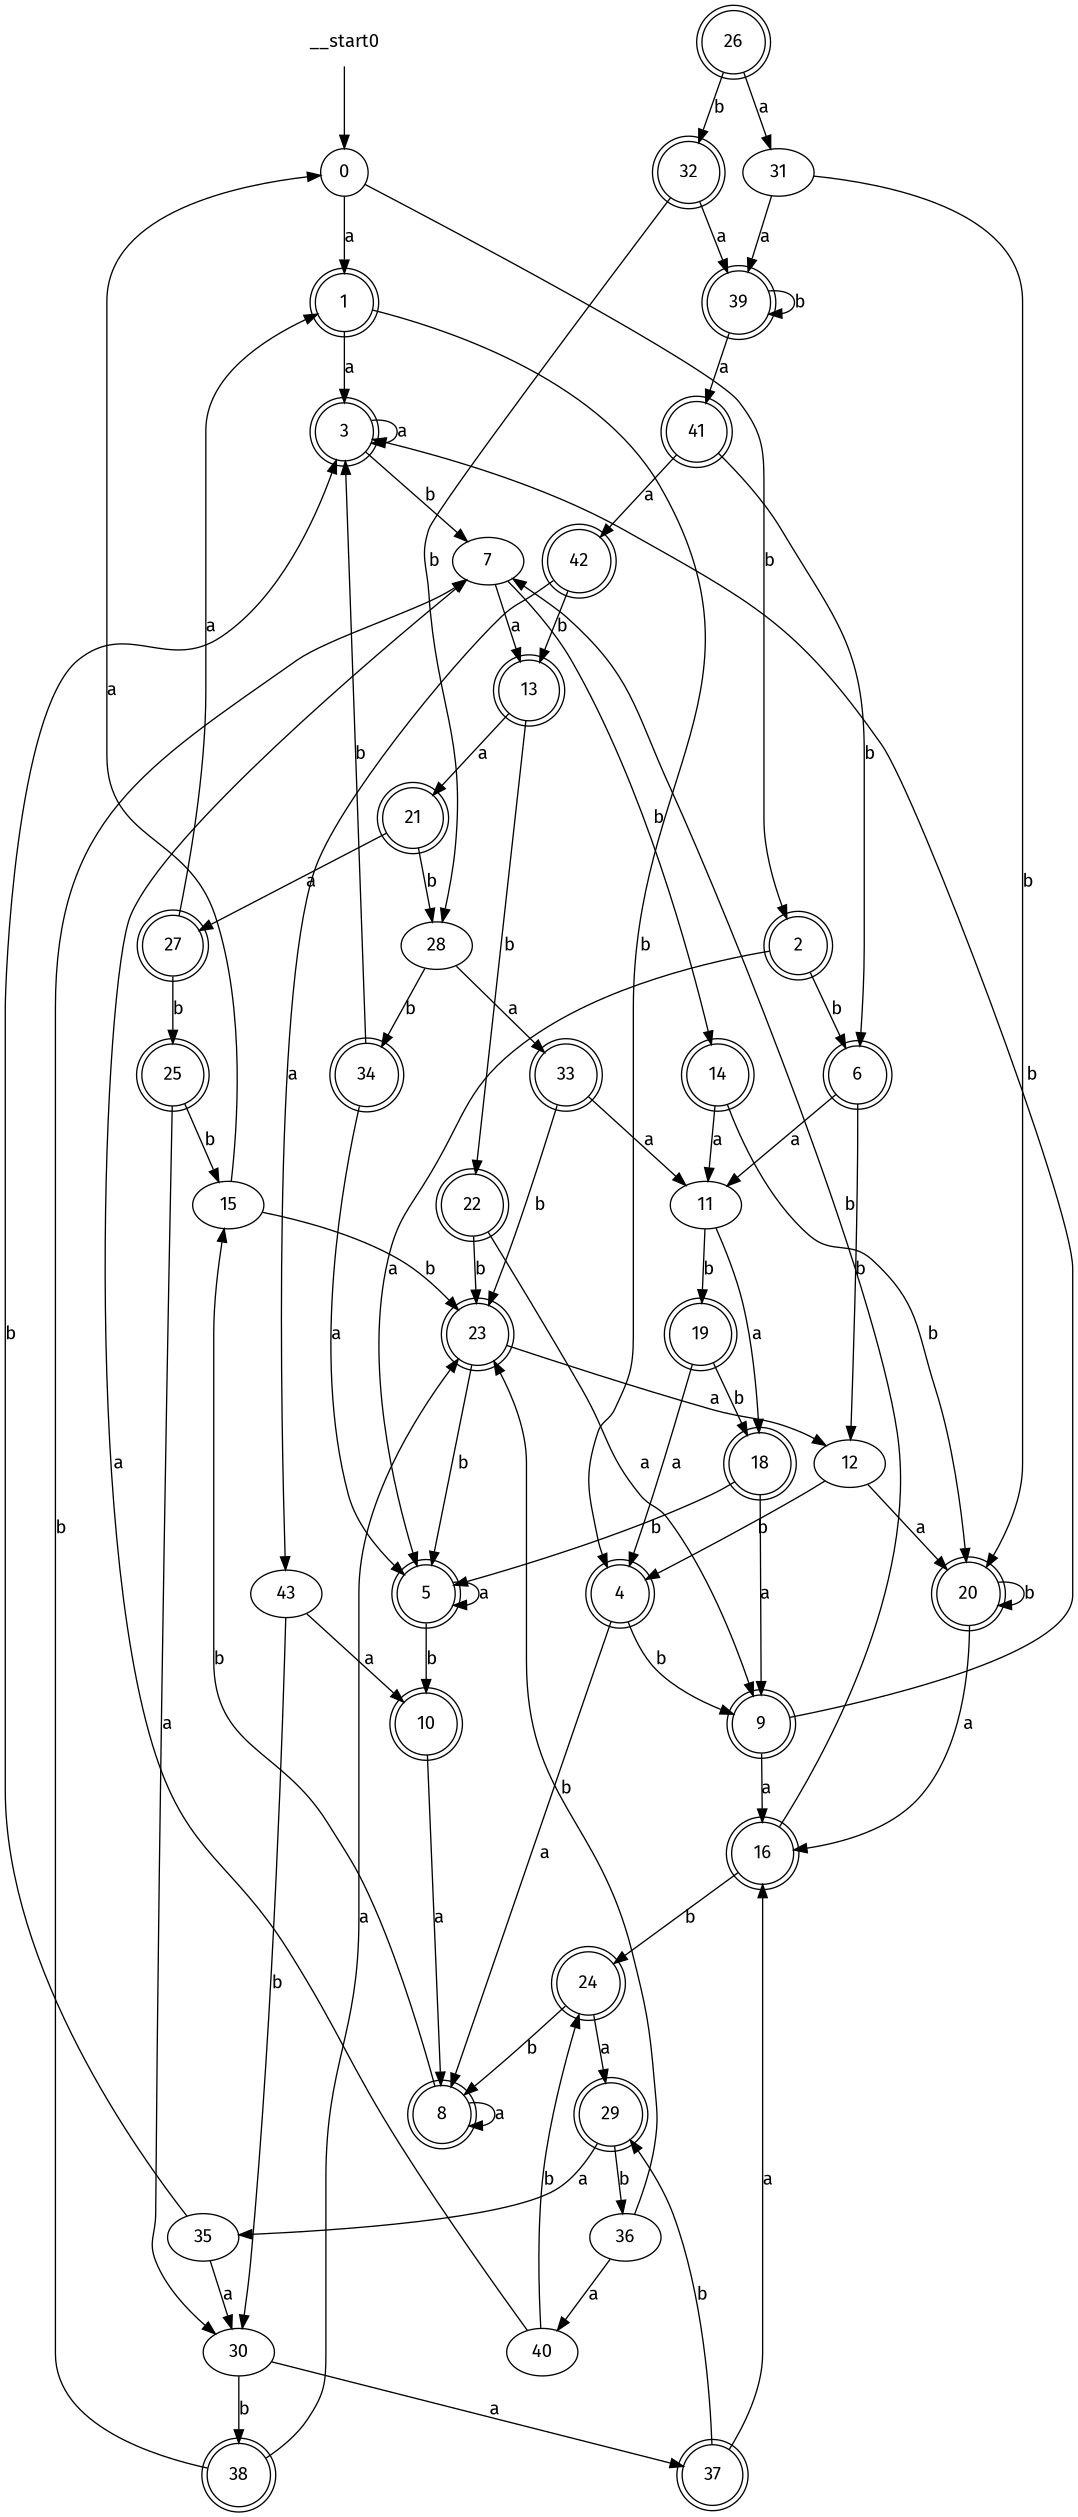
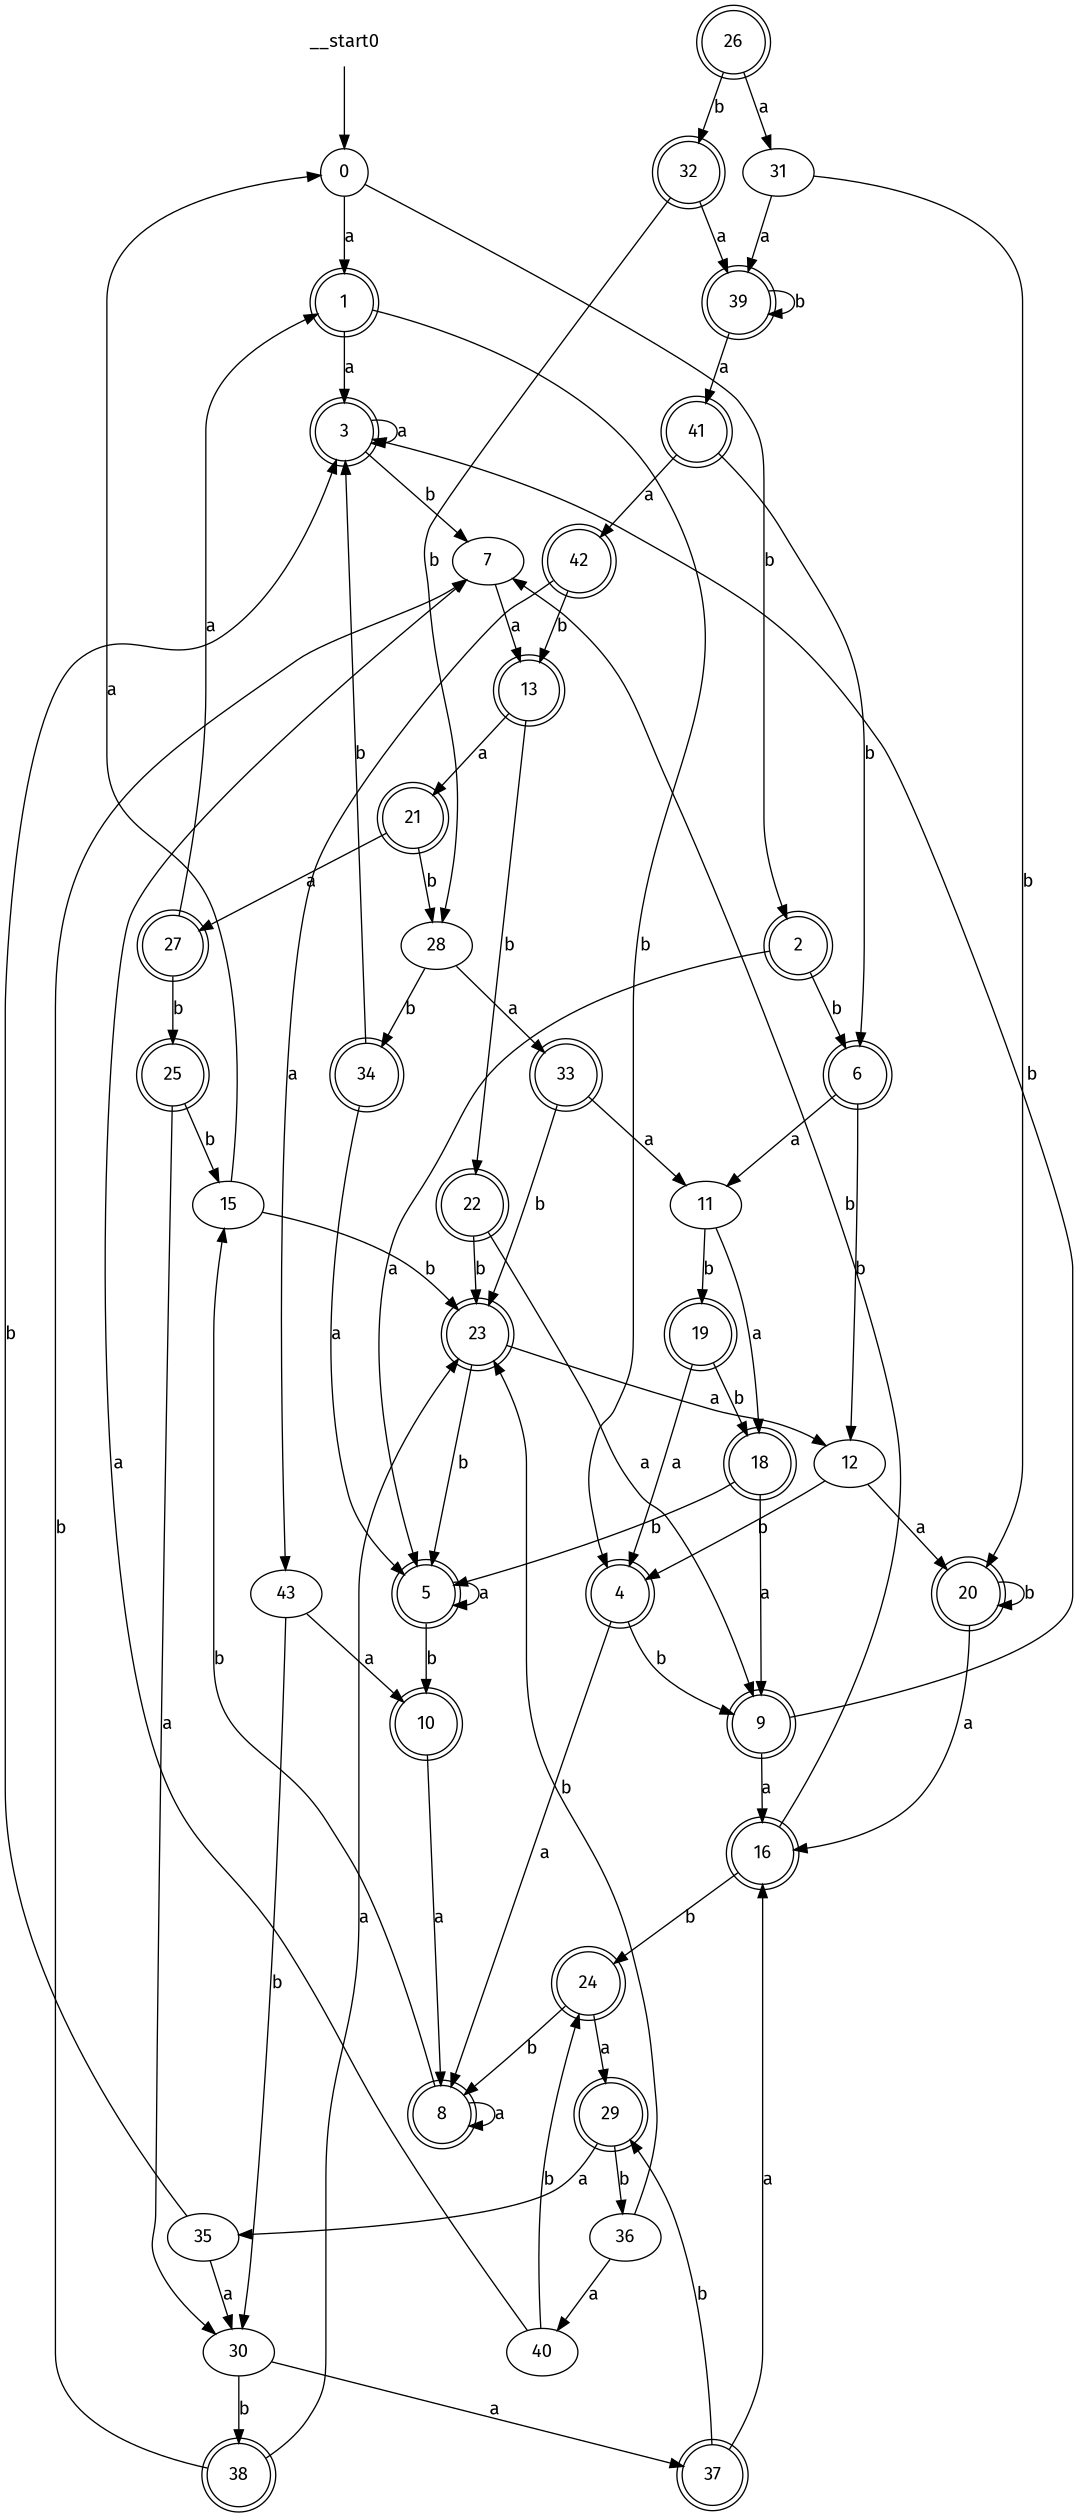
(718, 1075) -> none
